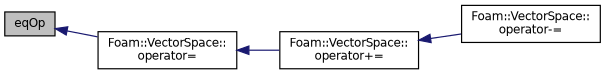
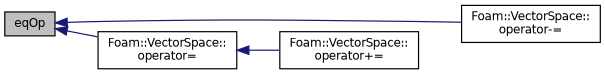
(446, 36) -> (264, 20)
